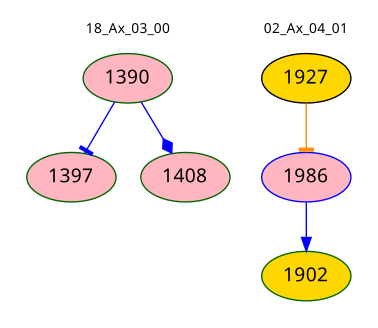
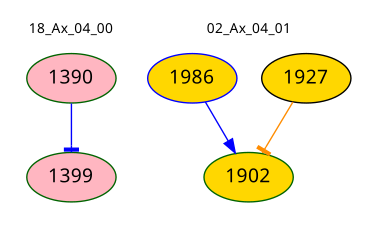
(128, 30) -> (71, 30)
(306, 124) -> (279, 124)
(71, 177) -> (71, 177)
(185, 177) -> none
(306, 177) -> (192, 78)
